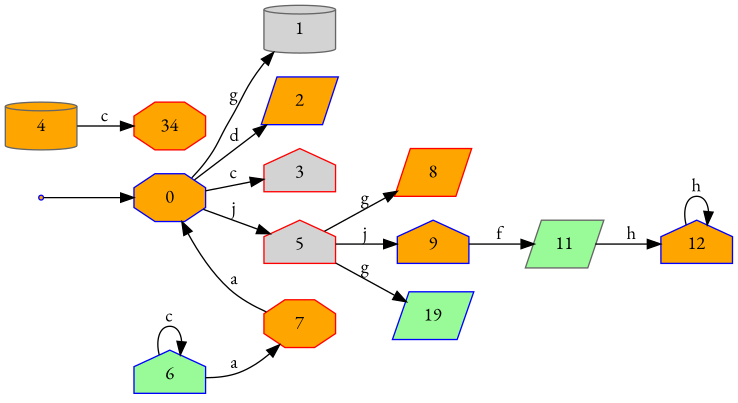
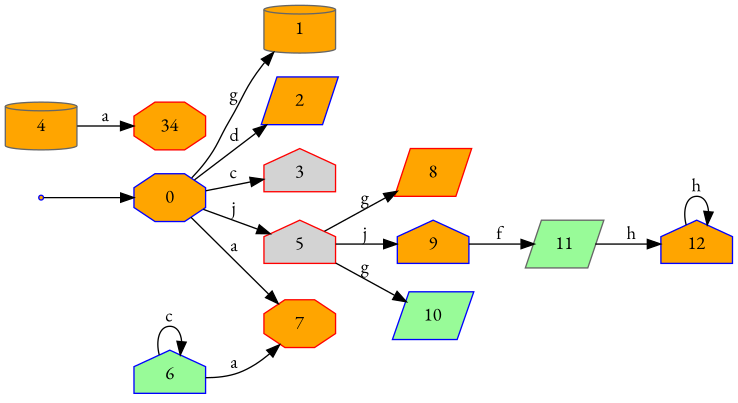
(300, 29) -> (300, 29)
(105, 116) -> (105, 116)
(220, 280) -> (230, 256)
(433, 316) -> (433, 316)
